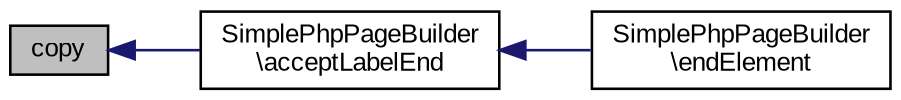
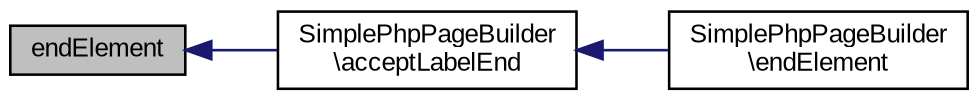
(59, 50) -> (98, 50)
